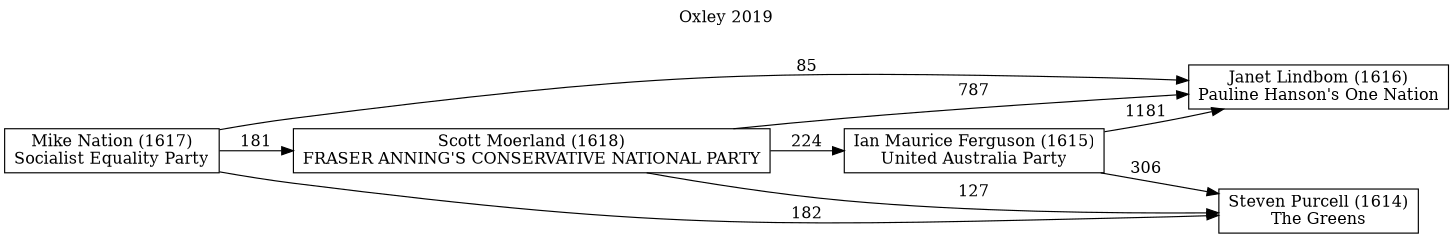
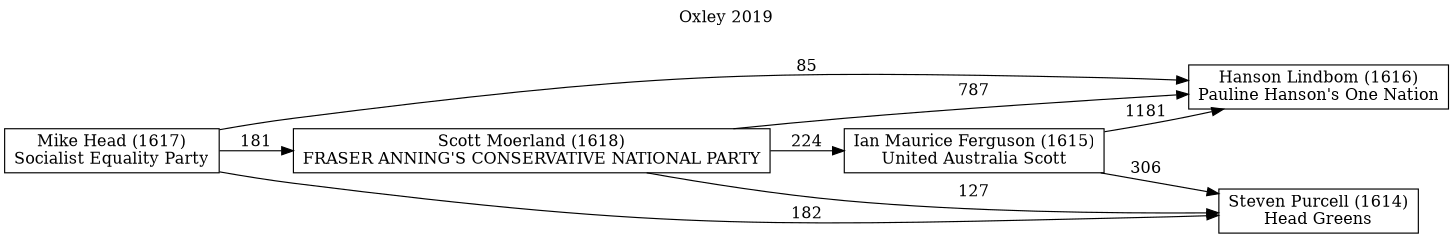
(1319, 87) -> (1319, 87)
(112, 151) -> (112, 151)
(974, 151) -> (974, 151)
(1319, 211) -> (1319, 211)
